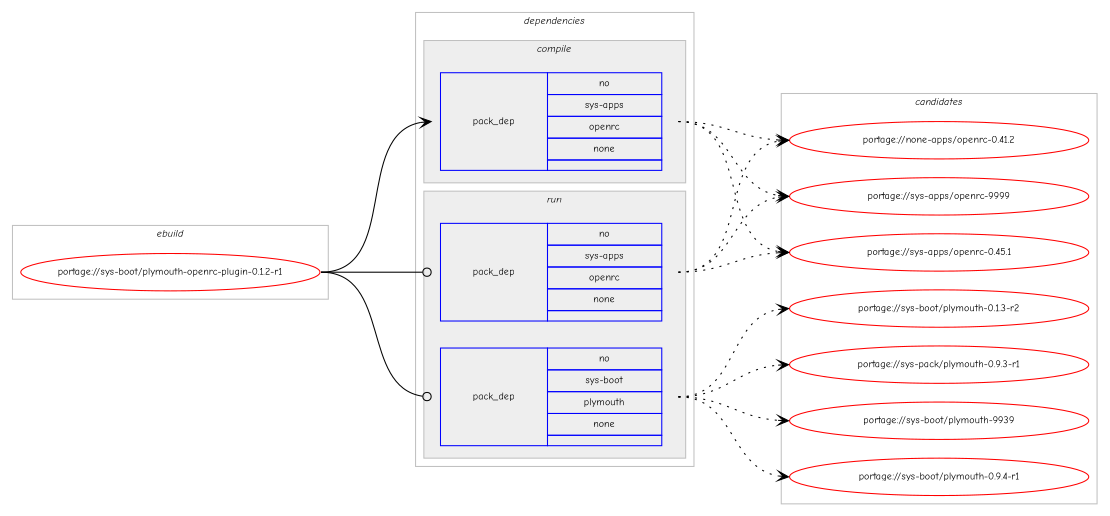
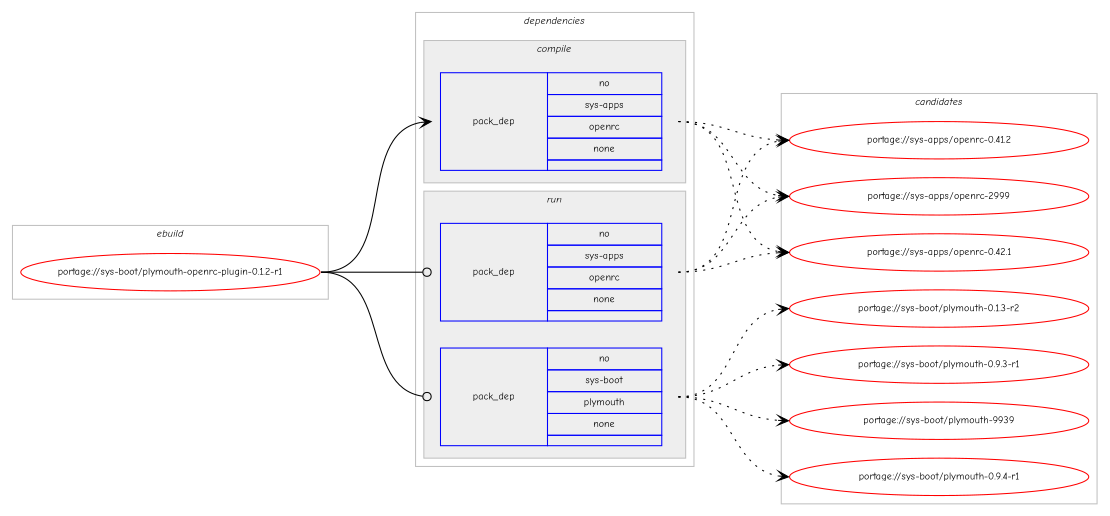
(939, 140) -> (939, 140)
(939, 196) -> (939, 196)
(939, 252) -> (939, 252)
(939, 365) -> (939, 365)
